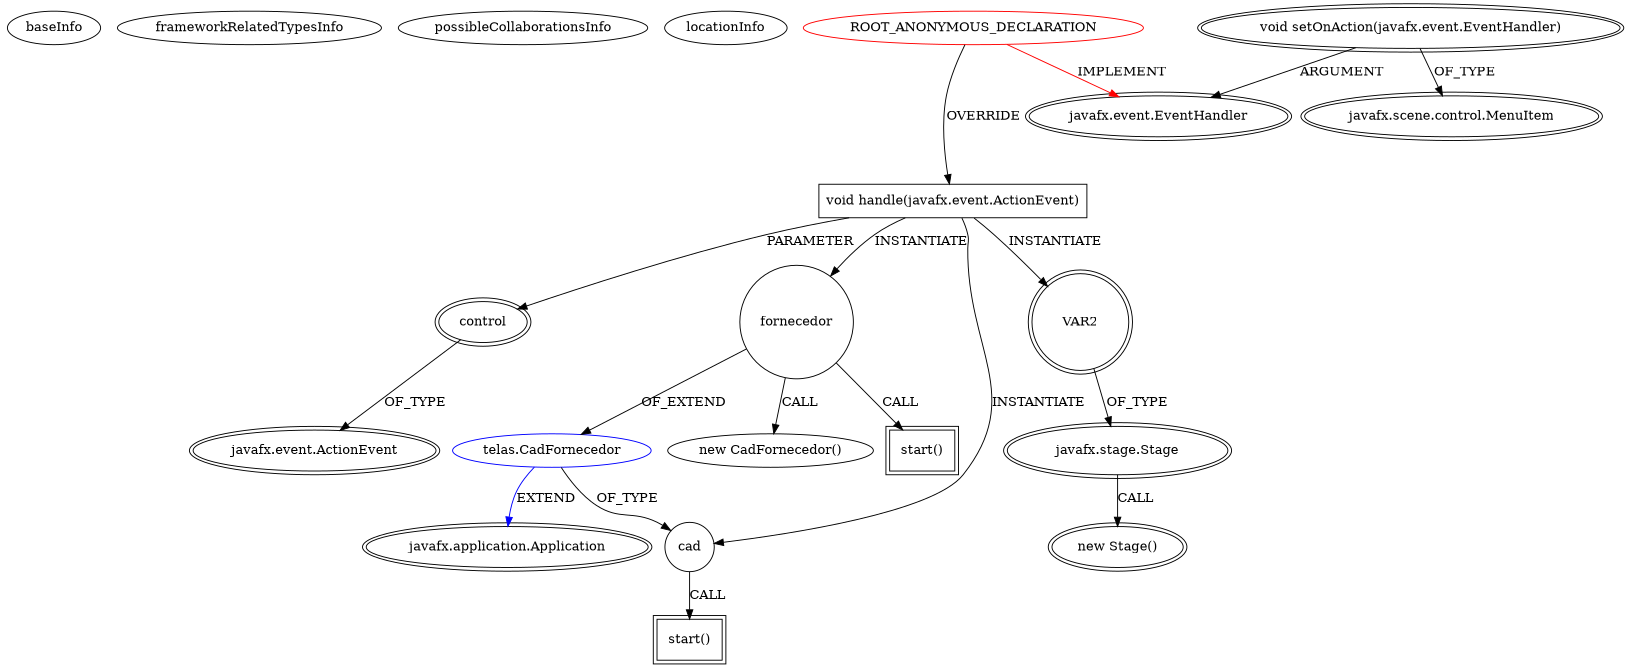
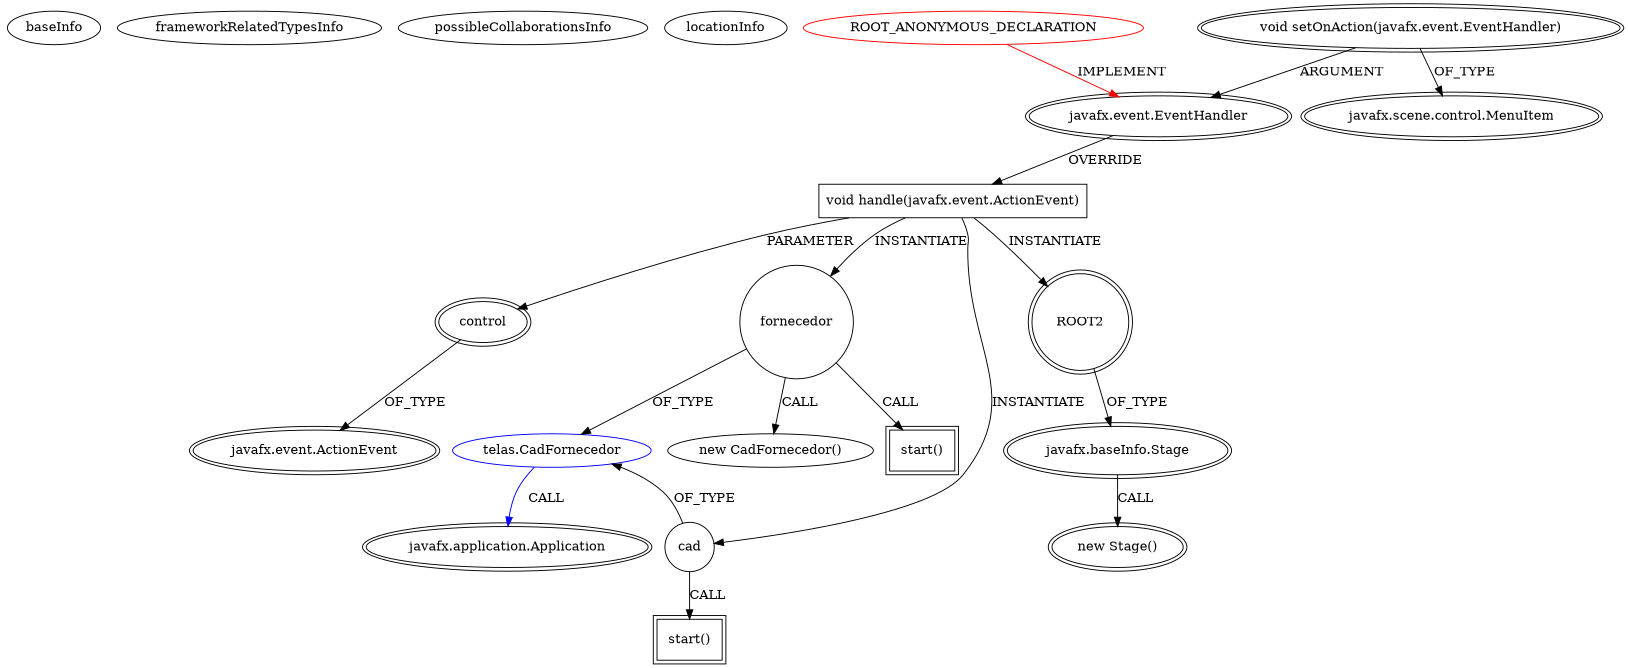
(945, 108) -> (1057, 158)
(1080, 322) -> (1080, 322)
(684, 403) -> (684, 403)
(1118, 451) -> (1118, 451)
(546, 498) -> (546, 498)
(604, 510) -> (658, 488)
